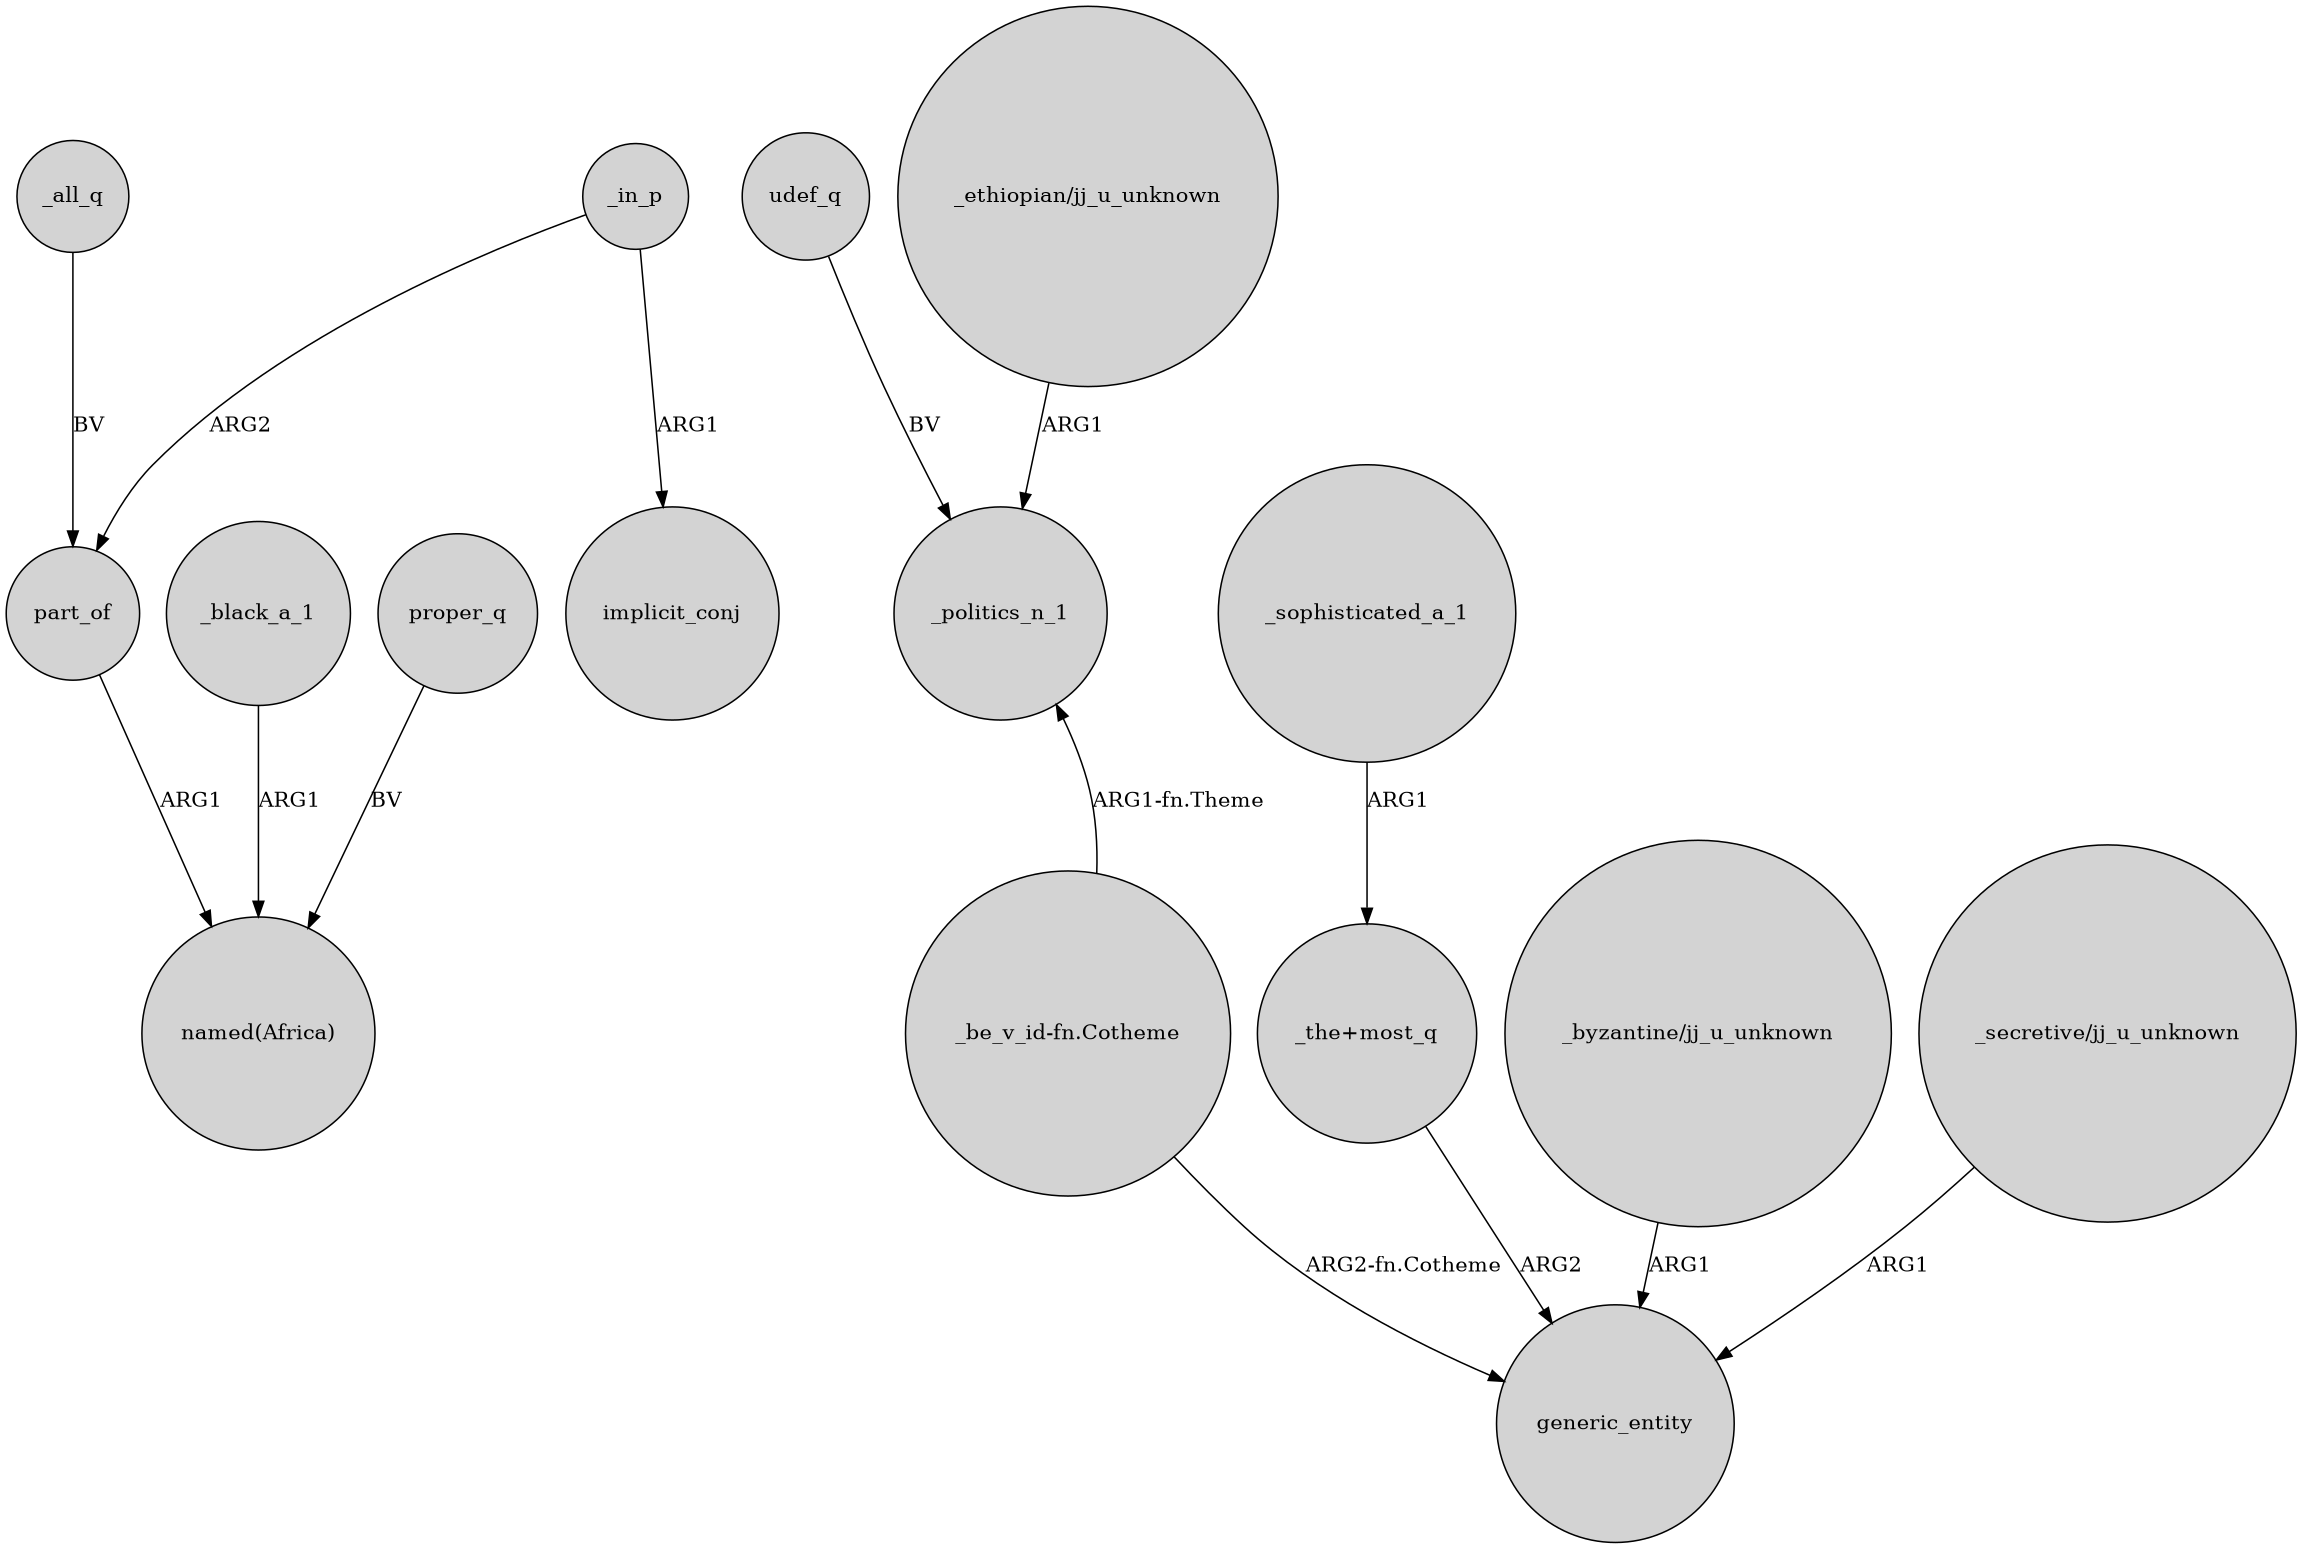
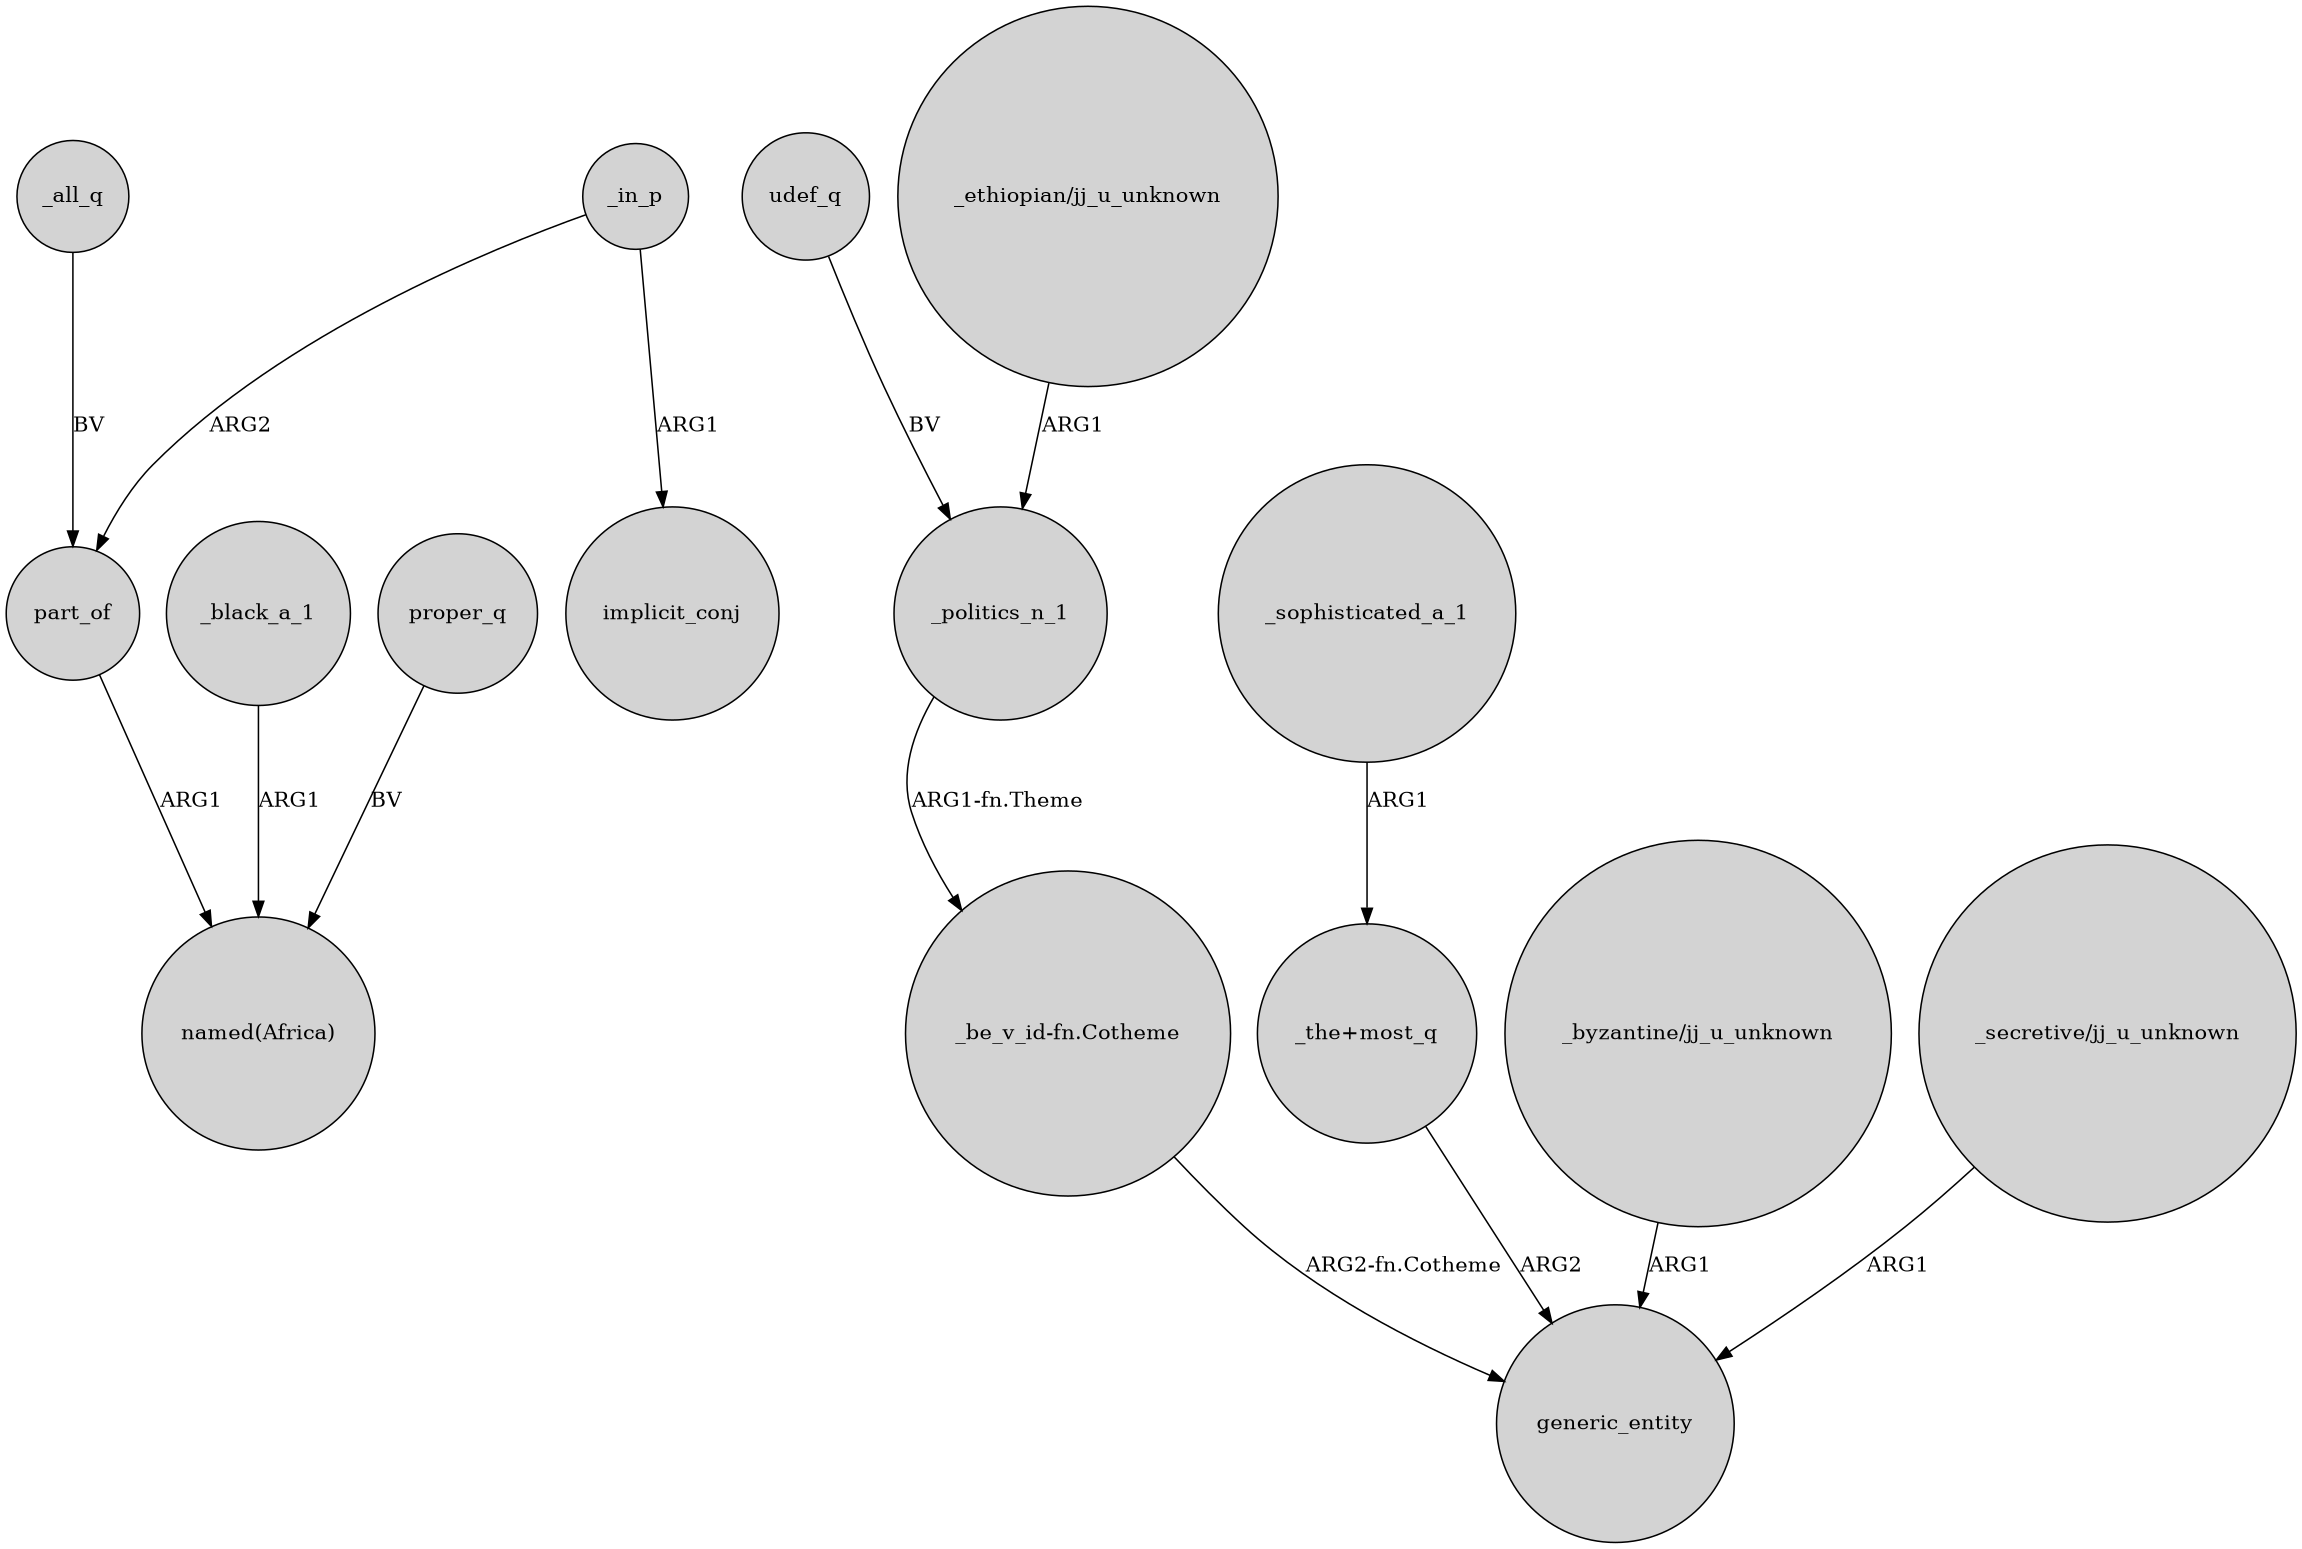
(1090, 794) -> (909, 800)
